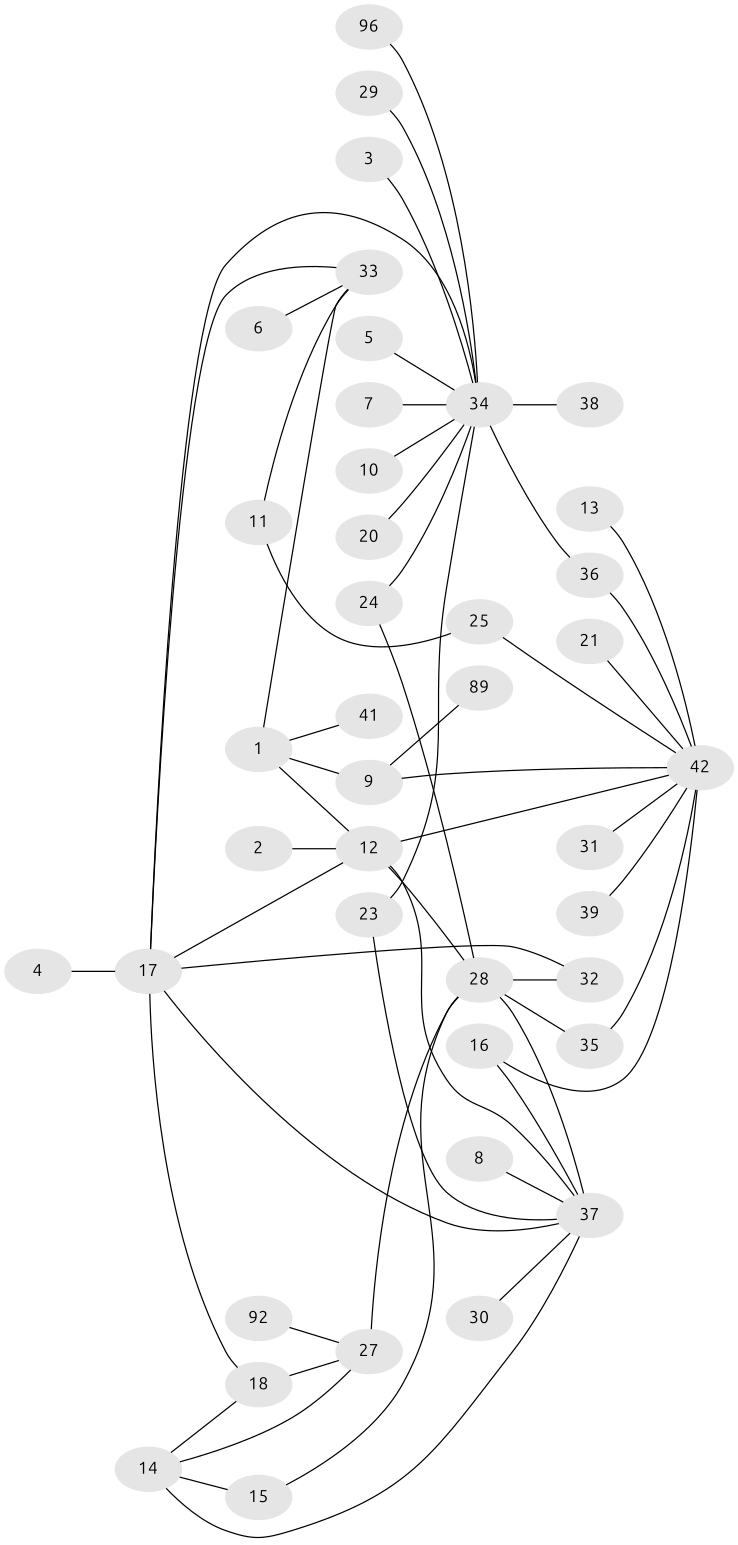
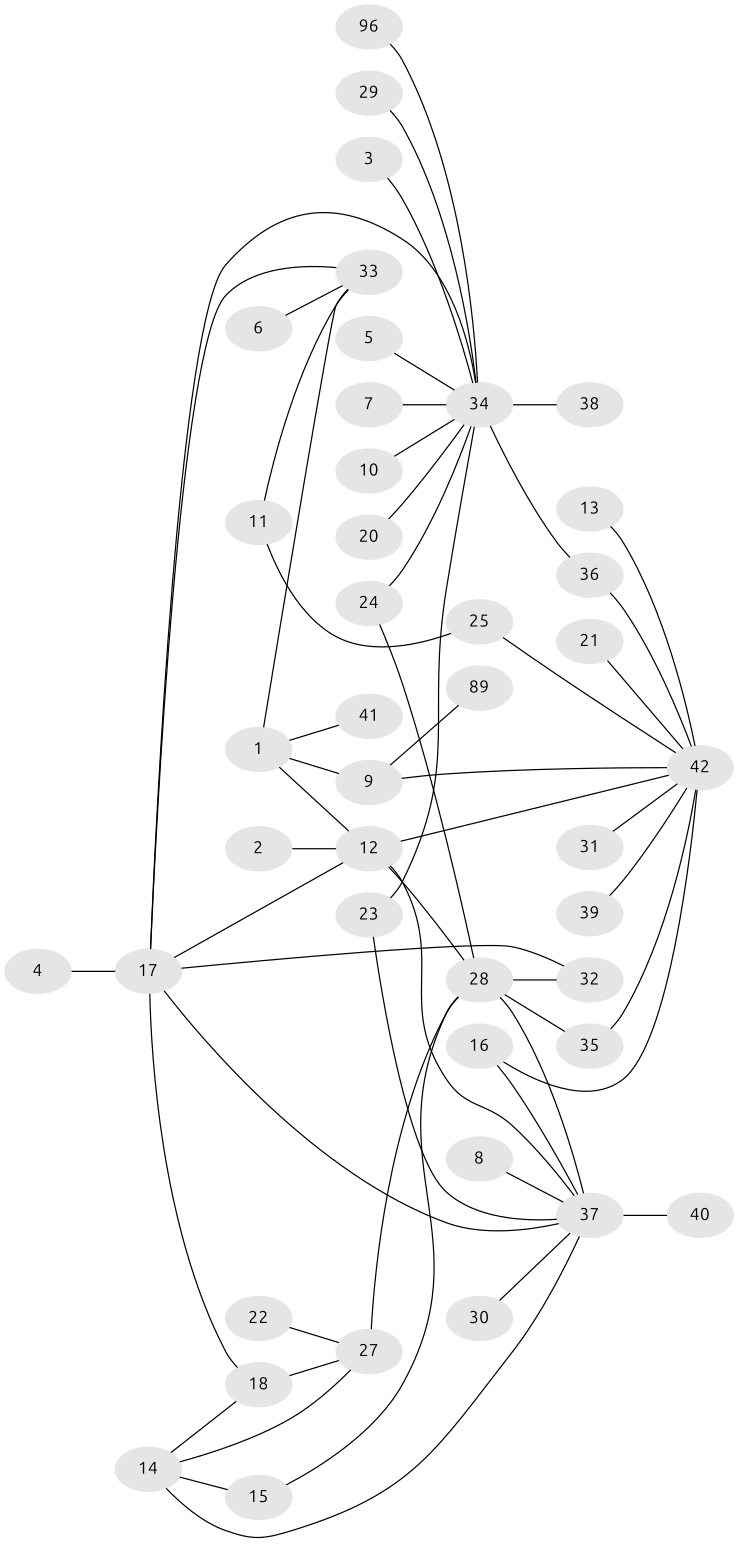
none -> (700, 1215)
(259, 1318) -> (259, 1318)
